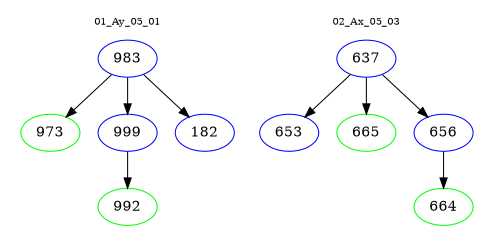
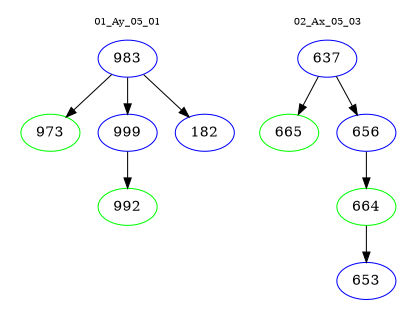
(331, 92) -> (366, 239)
